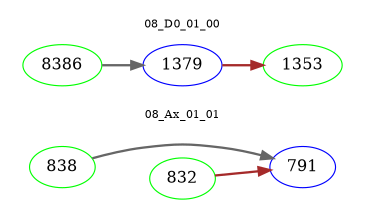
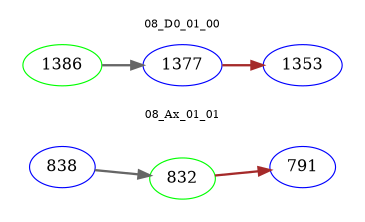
(62, 65) -> (62, 65)
(183, 65) -> (183, 65)
(303, 65) -> (303, 65)
(177, 145) -> (117, 172)
(62, 167) -> (62, 167)
